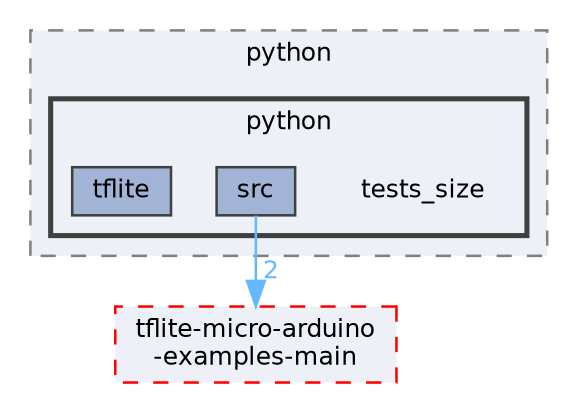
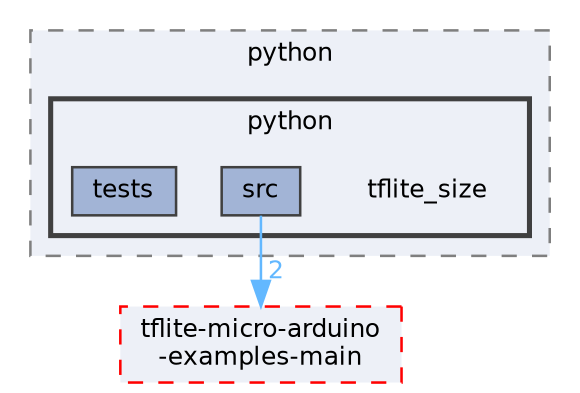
(122, 191) -> (124, 191)
(423, 191) -> (428, 191)
